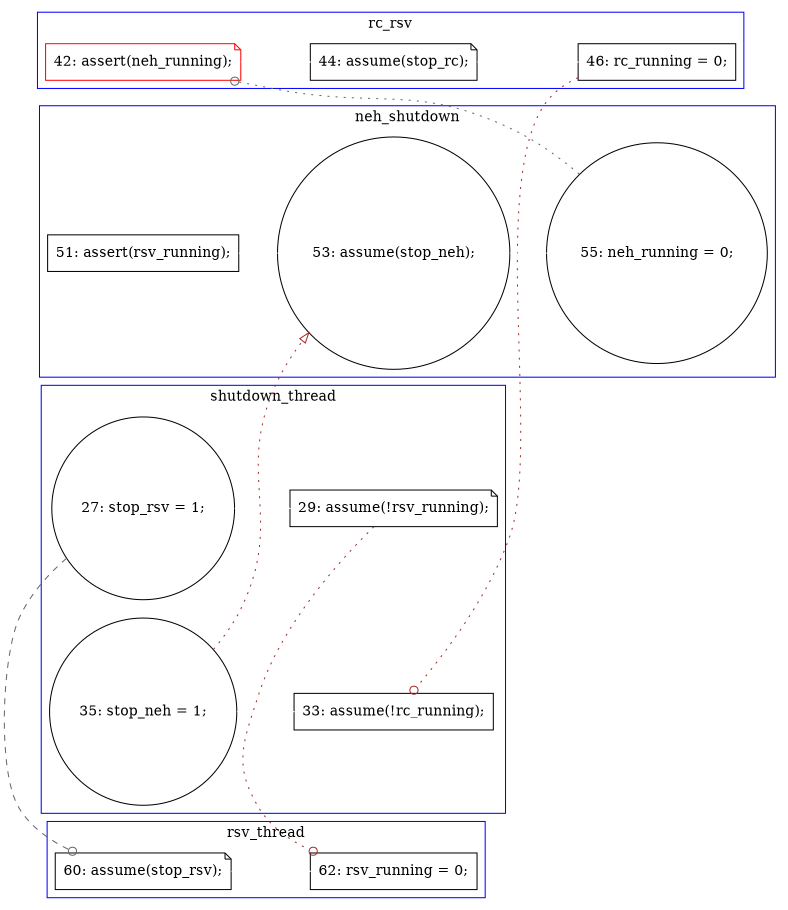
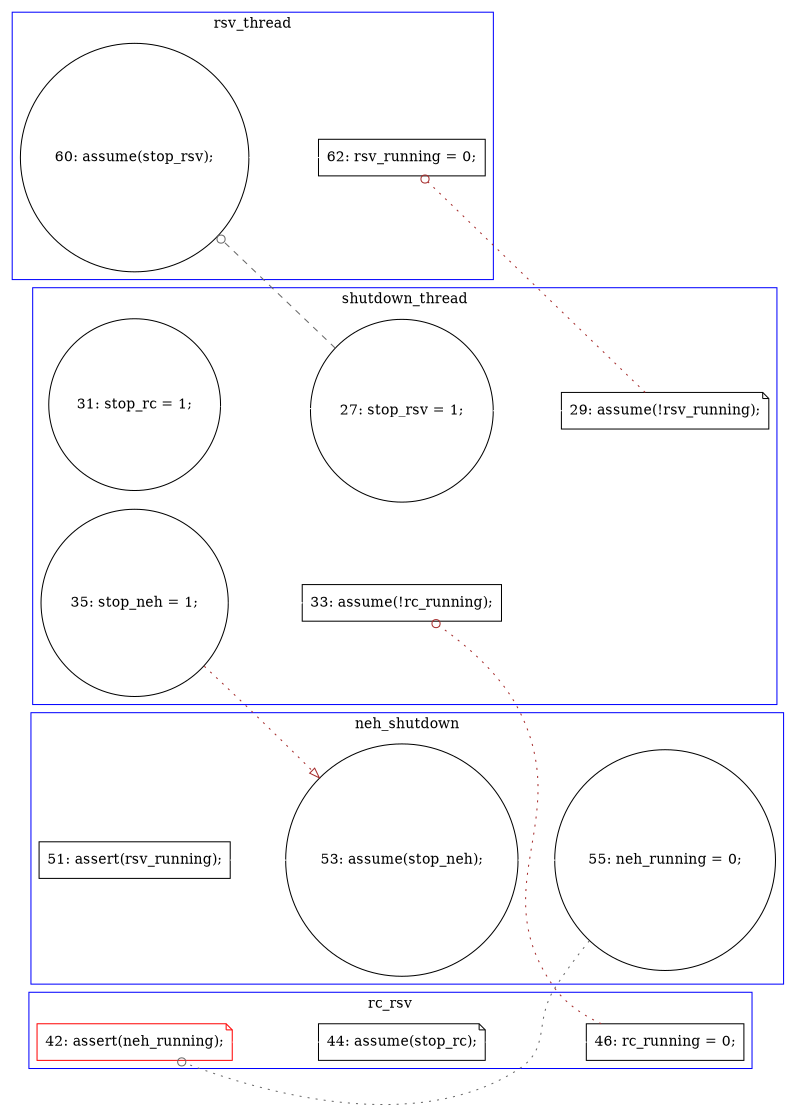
none -> (135, 405)
(143, 871) -> (135, 158)
